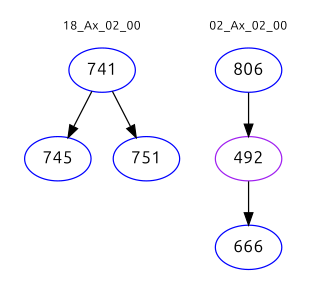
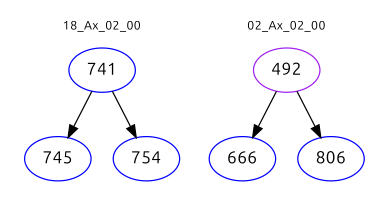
(249, 108) -> (306, 109)
(146, 159) -> (146, 159)
